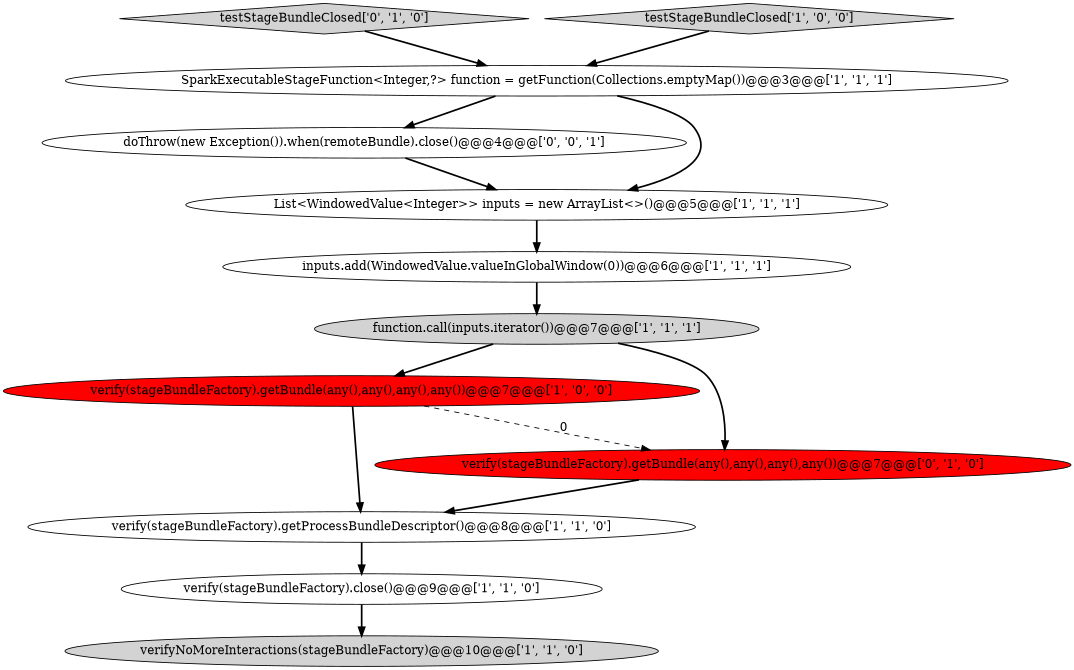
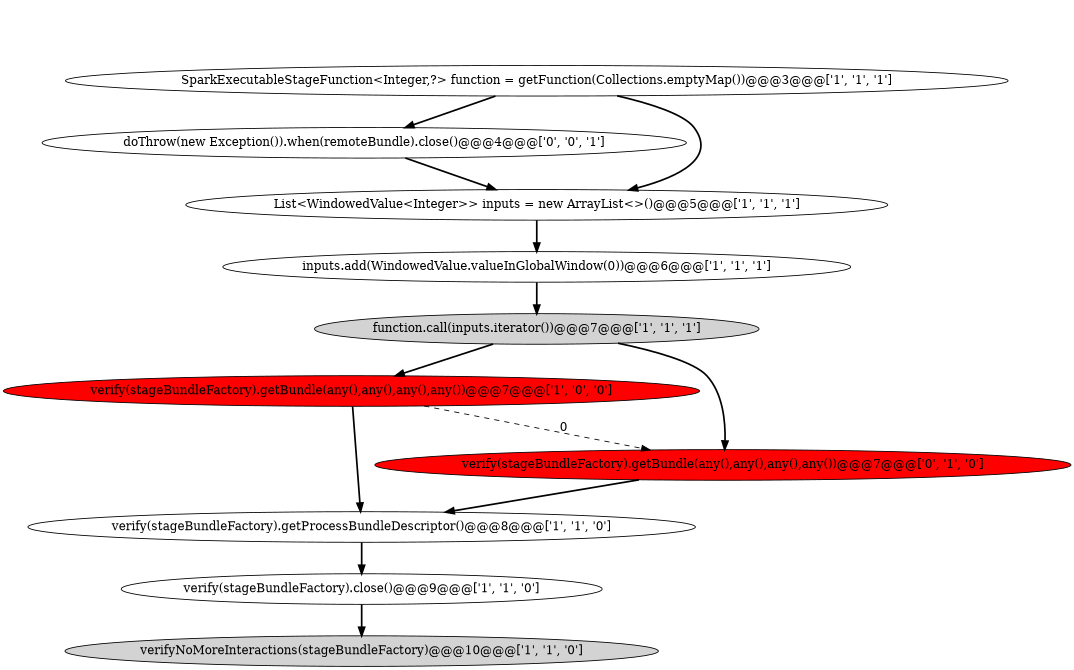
(324, 19) -> none
(749, 19) -> none
